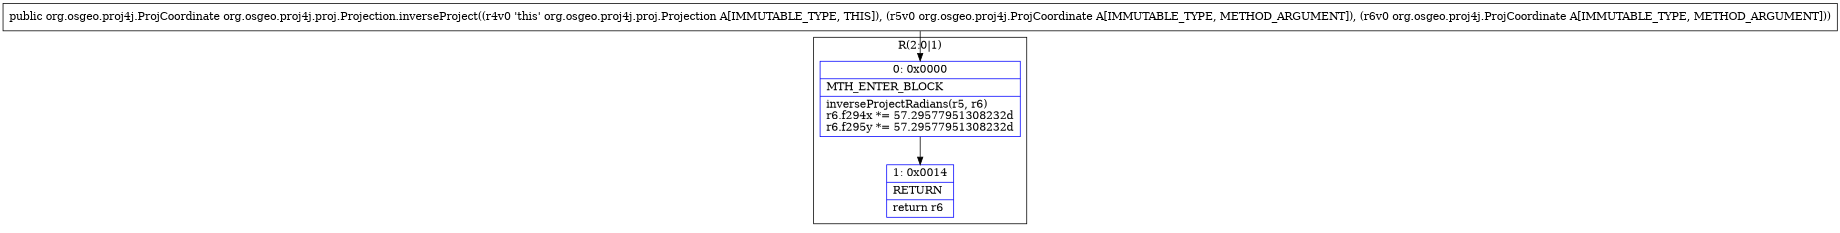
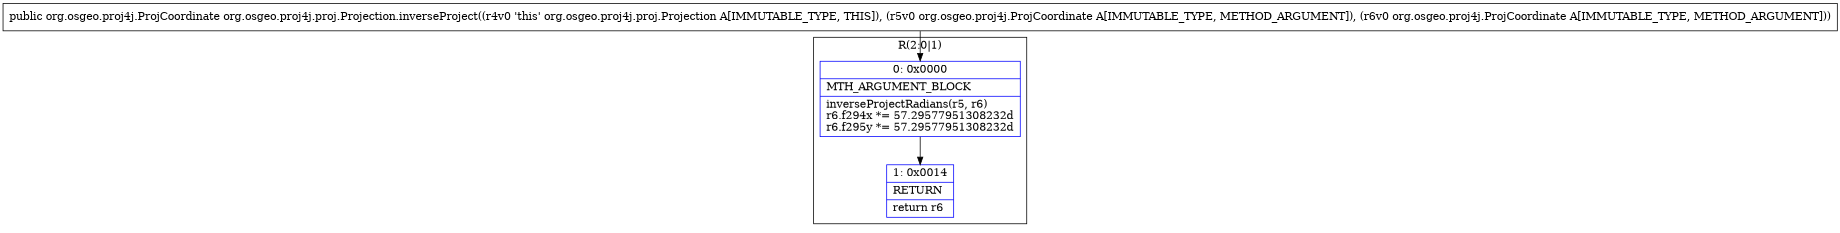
(885, 87) -> (898, 87)
